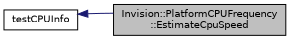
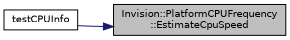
(101, 13) -> (91, 26)
